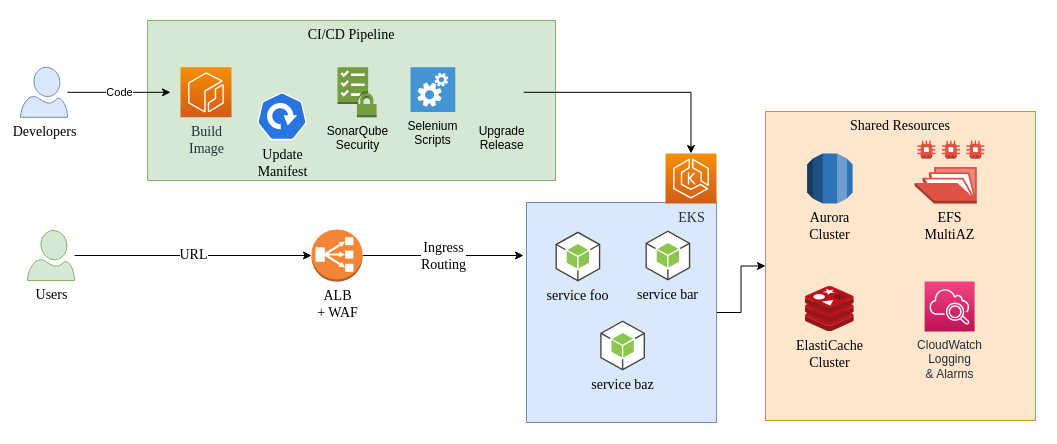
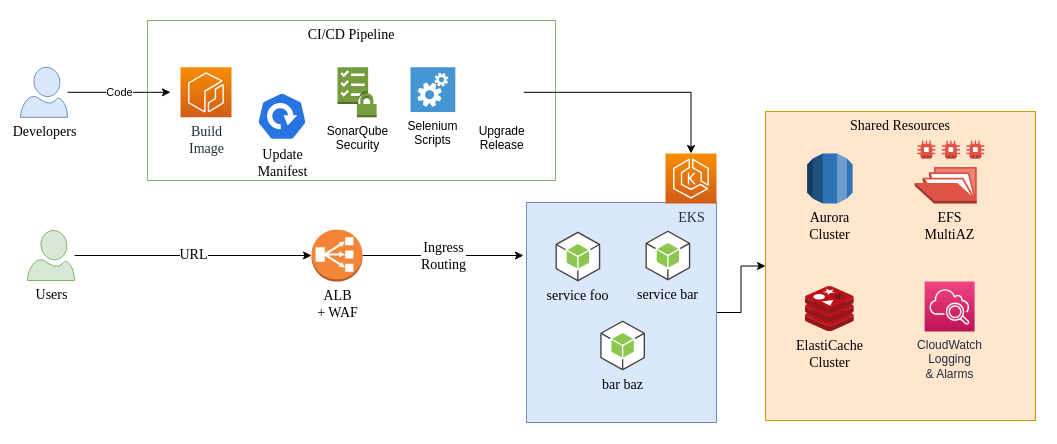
(352, 36) -> (352, 36)
(623, 386) -> (623, 386)
